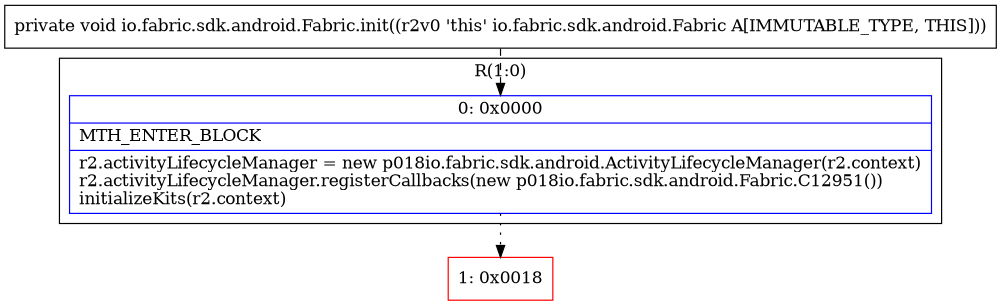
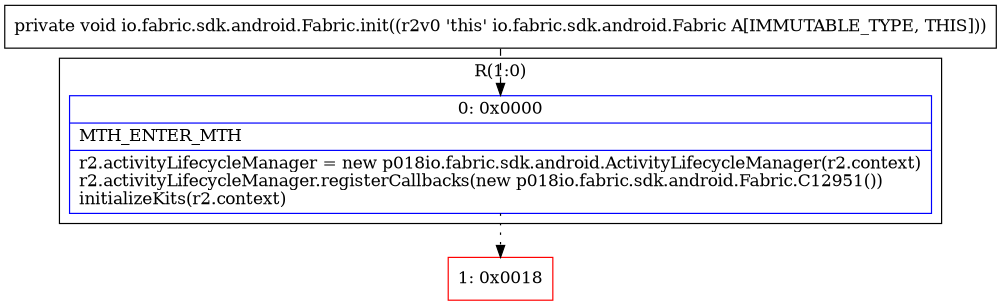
(171, 136) -> (160, 136)
